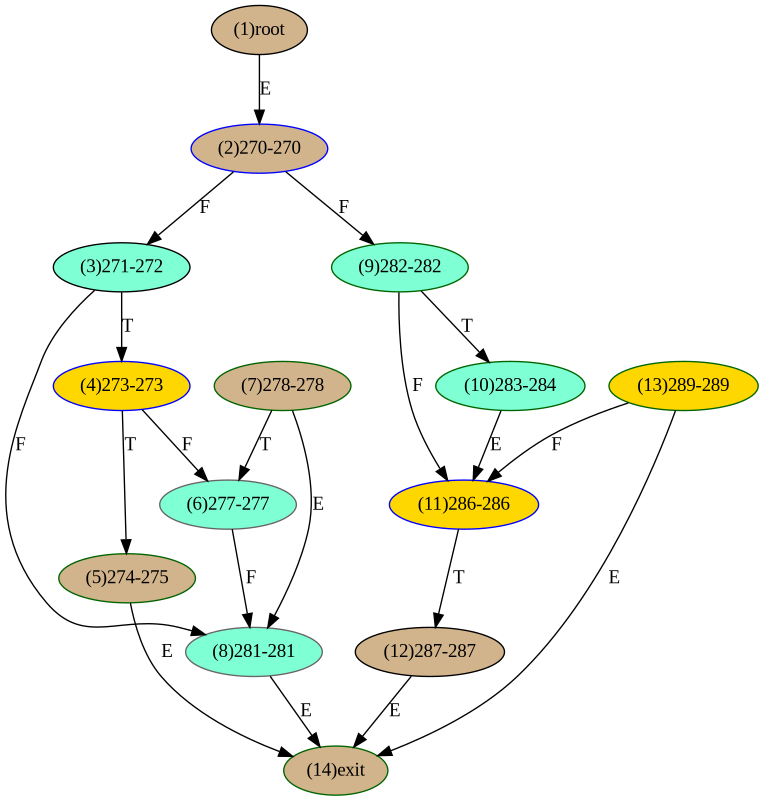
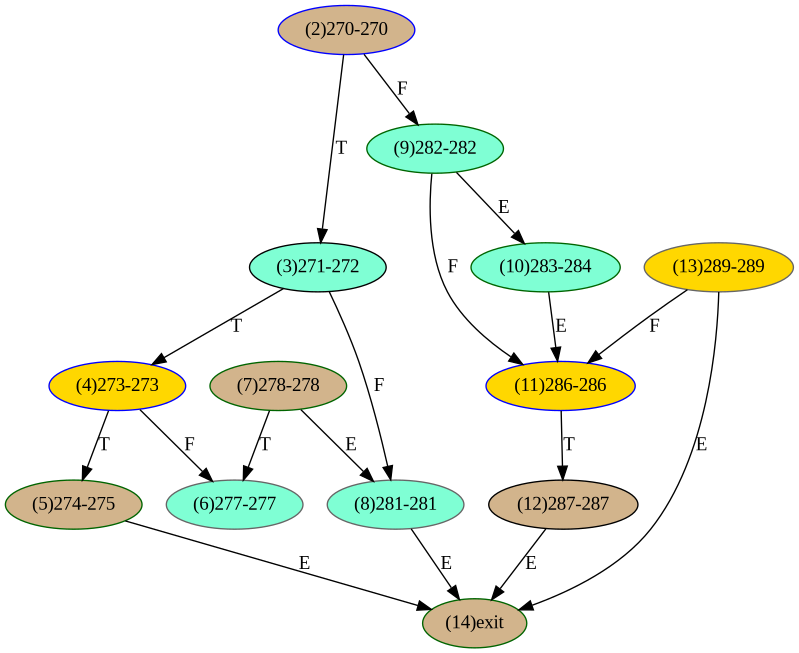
(259, 30) -> none
(205, 208) -> (342, 149)
(467, 327) -> (504, 208)
(684, 386) -> (719, 267)
(240, 571) -> none
